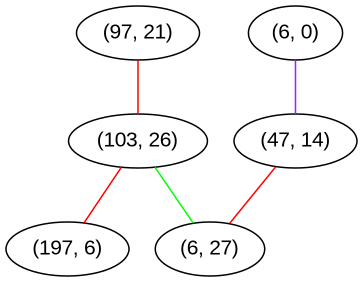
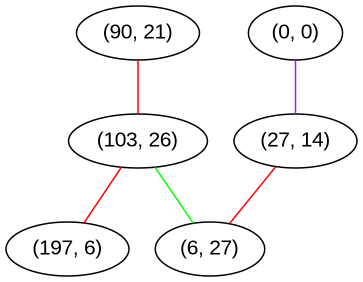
(138, 33) -> (138, 33)
(296, 33) -> (296, 33)
(296, 141) -> (296, 141)
